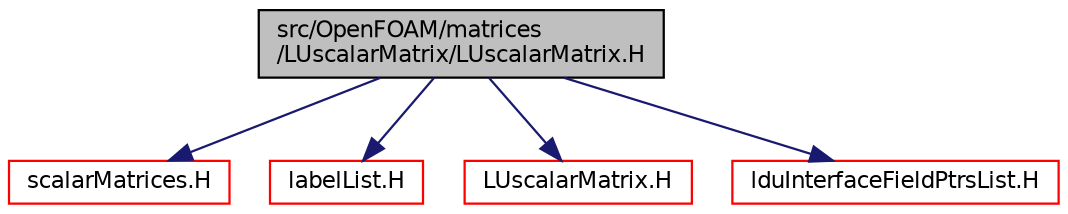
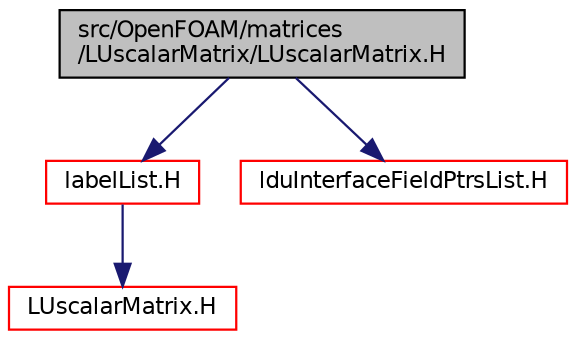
(518, 111) -> (123, 234)
(119, 182) -> none
